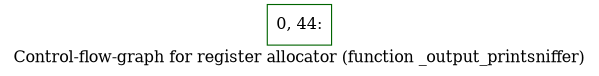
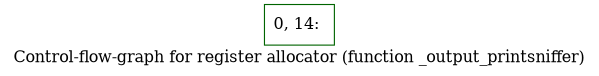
(299, 25) -> (299, 25)
